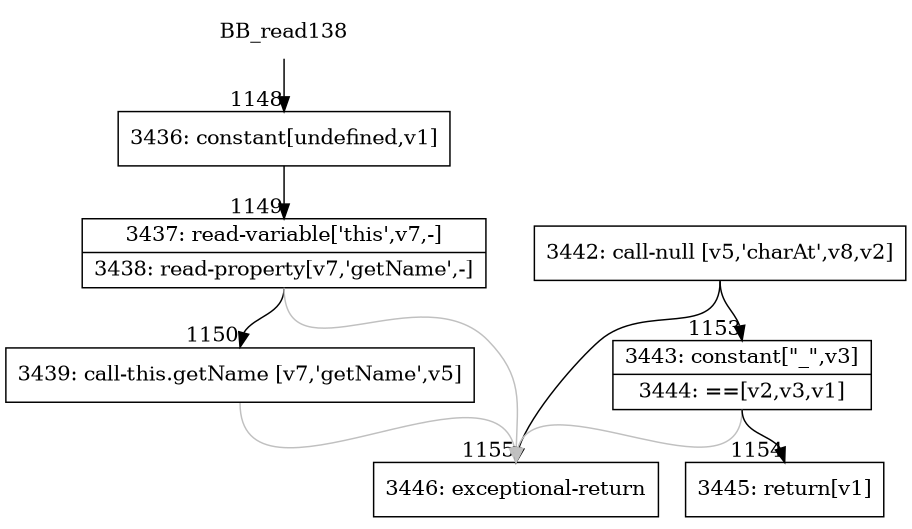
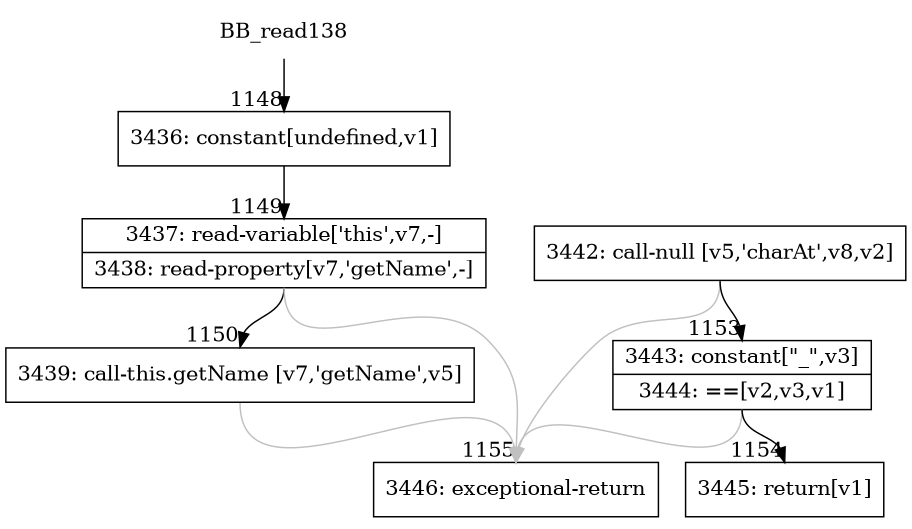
(604, 338) -> (604, 338)
